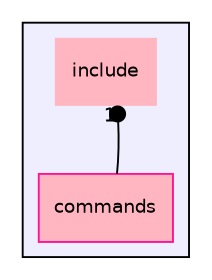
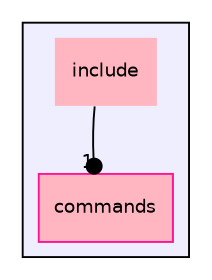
(119, 148) -> (93, 132)
